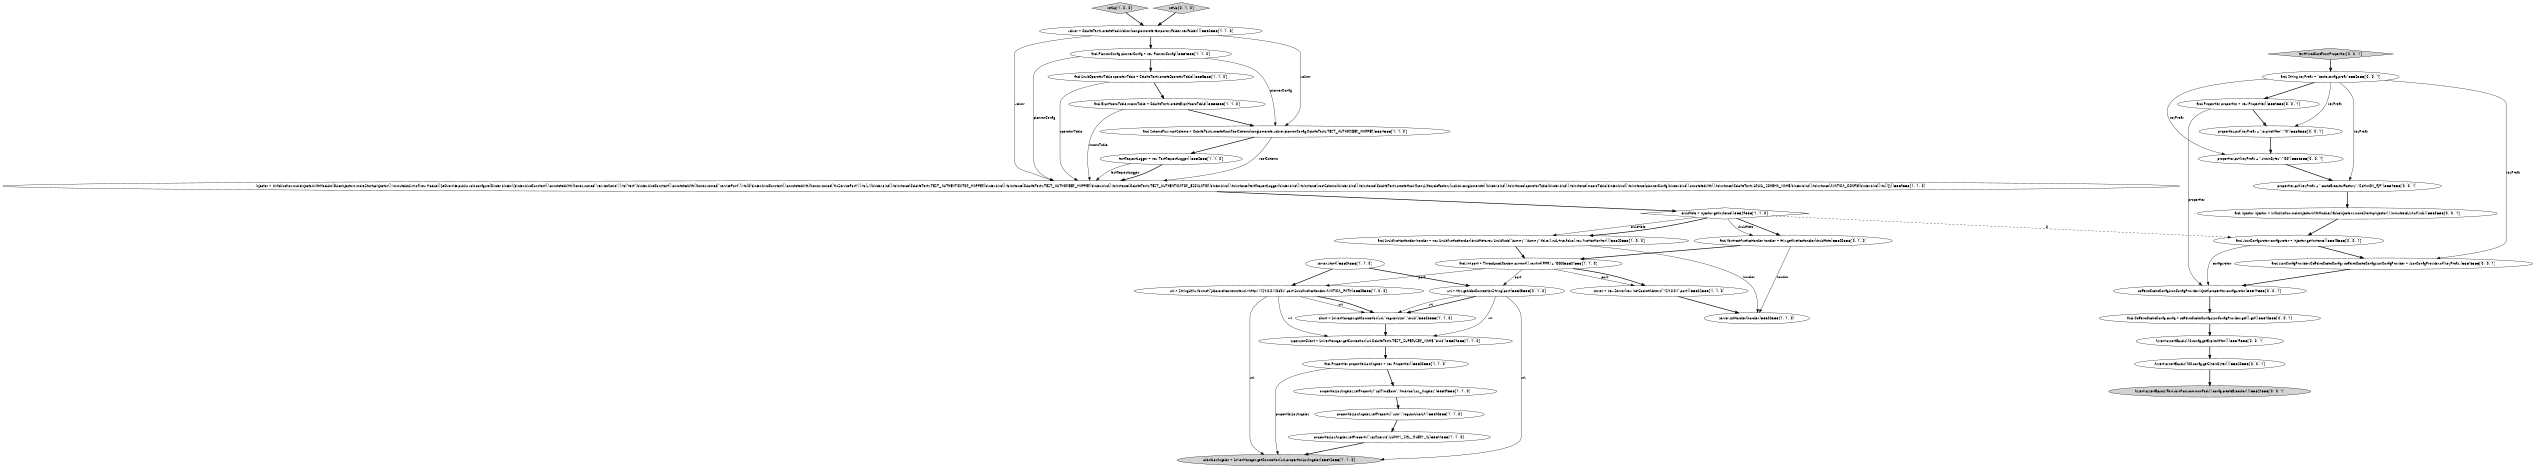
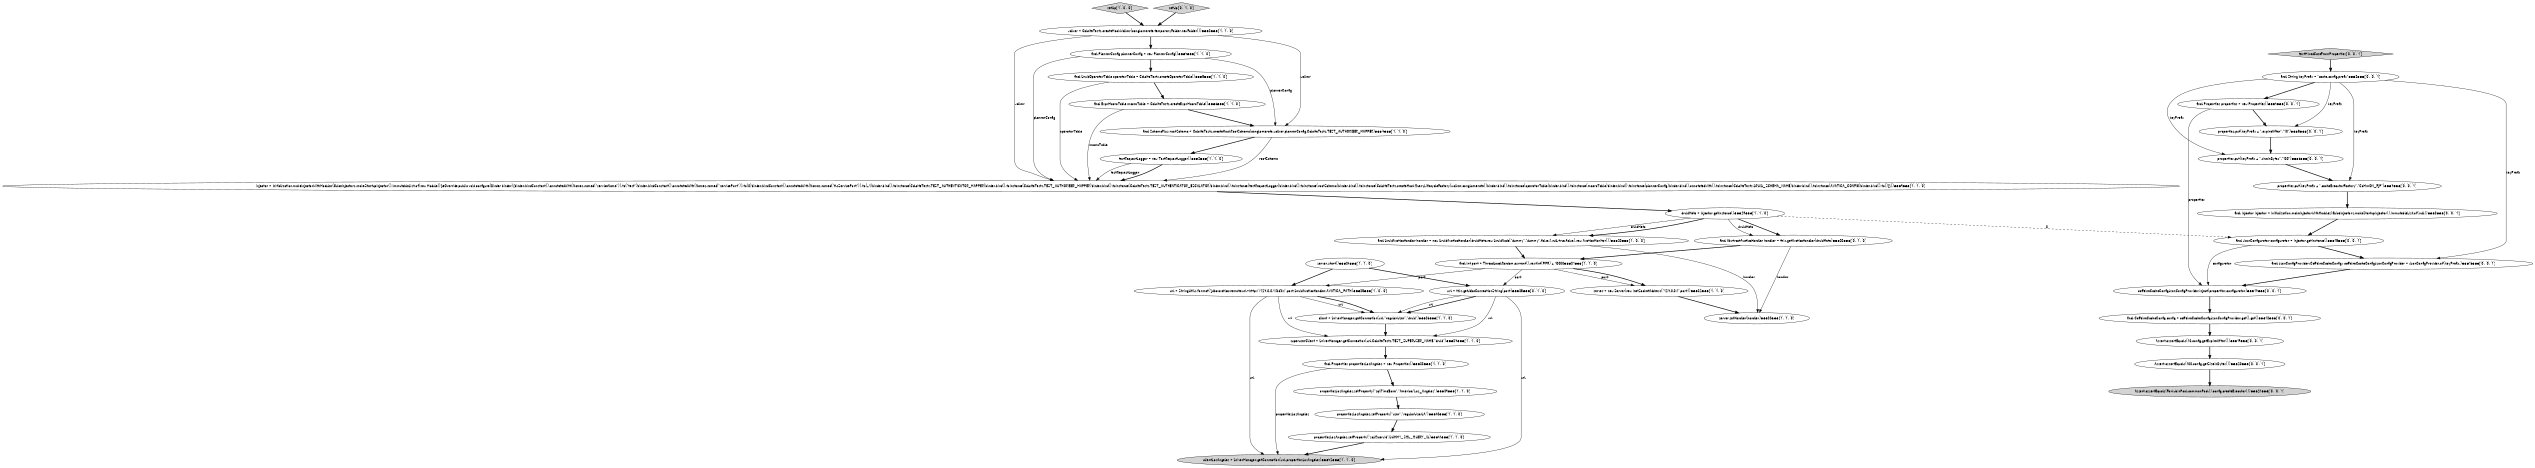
(1725, 213) -> (1725, 213)
